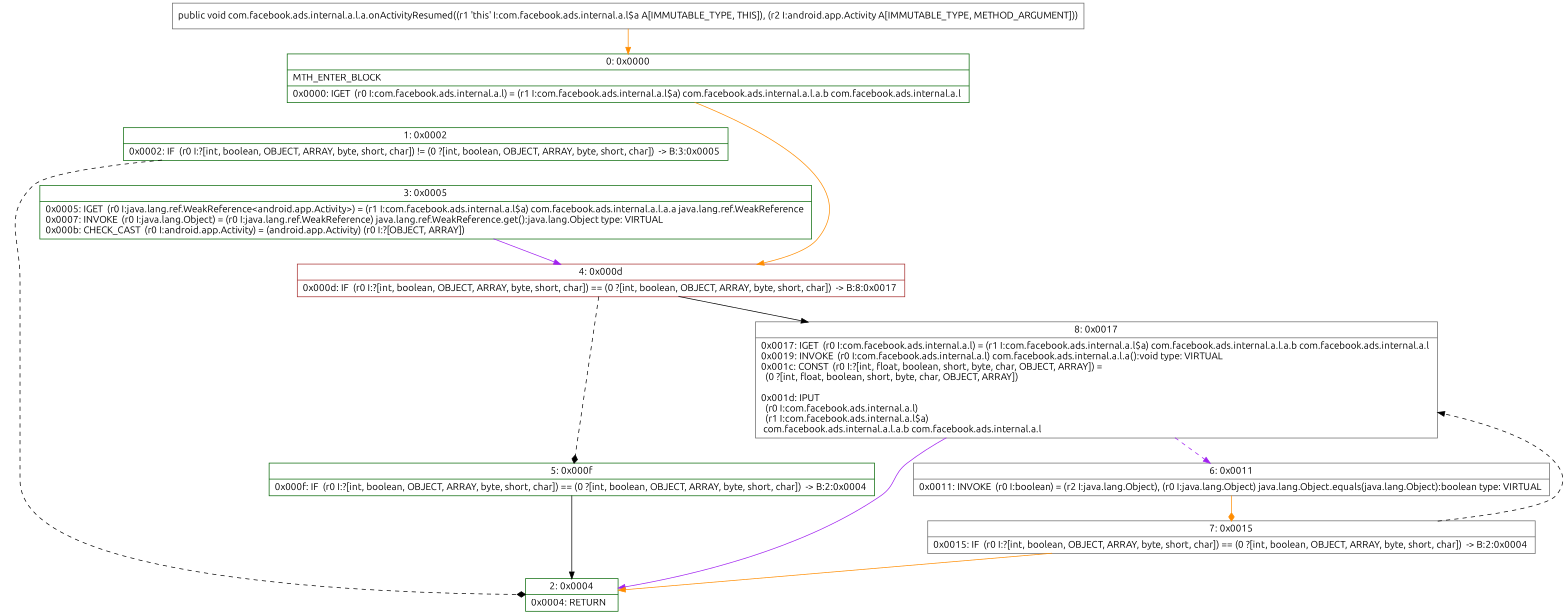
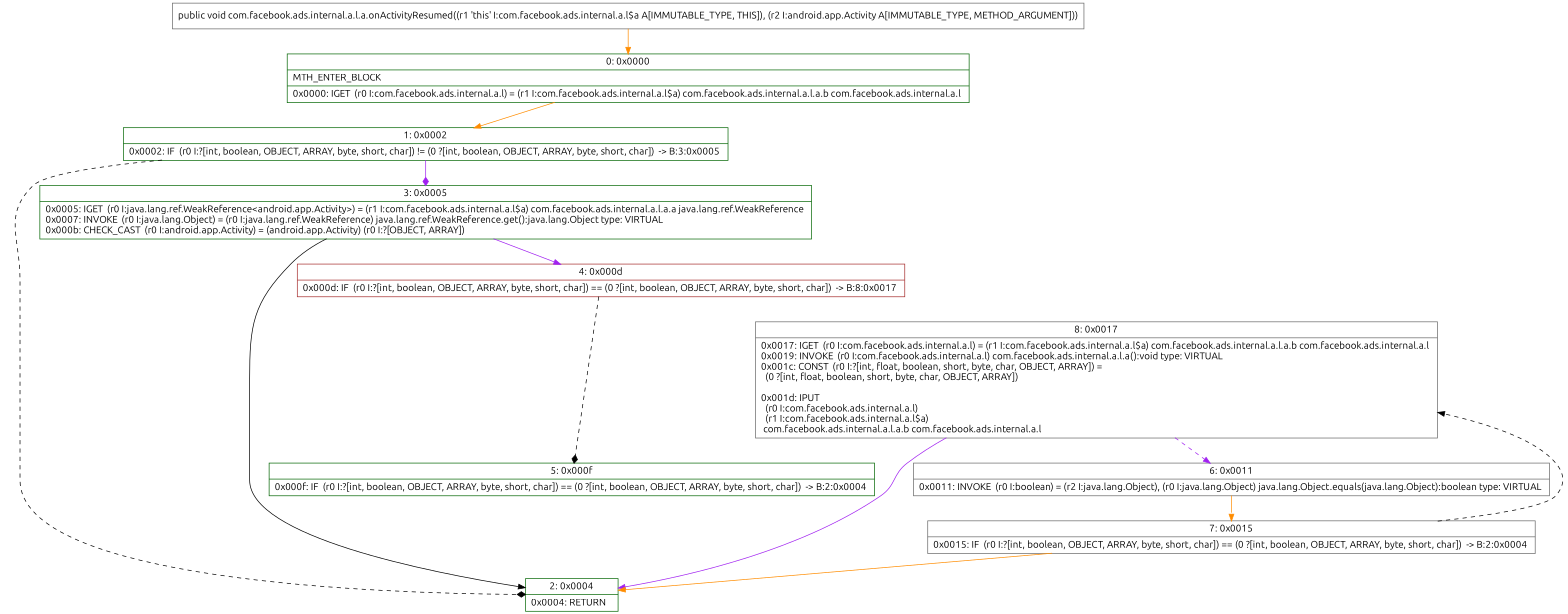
none -> (426, 169)
(810, 171) -> (518, 114)
(740, 309) -> none
(1231, 504) -> (1231, 504)
(572, 534) -> (255, 493)
